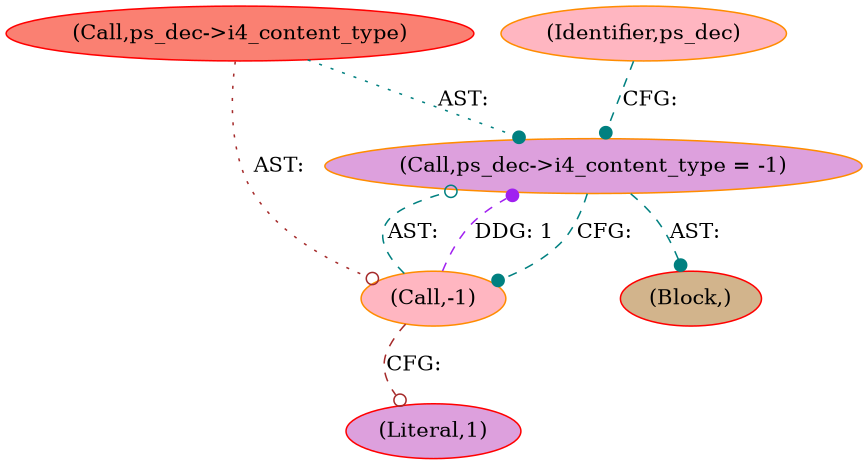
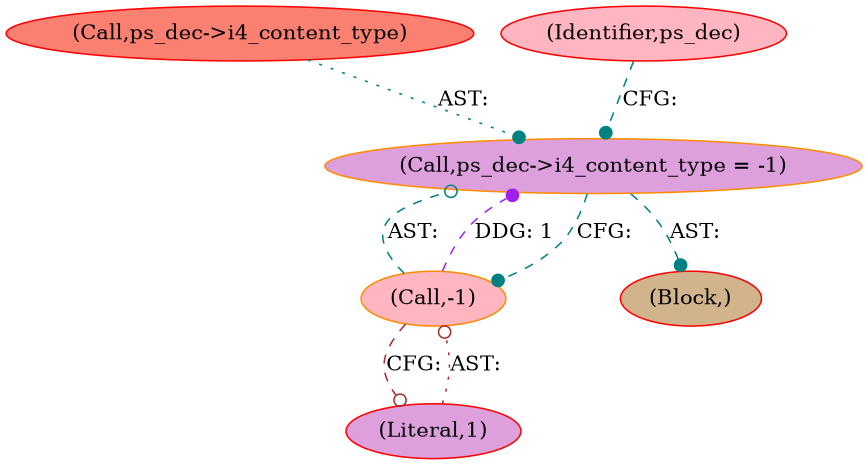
(644, 34) -> (644, 34)
(256, 196) -> (449, 371)
